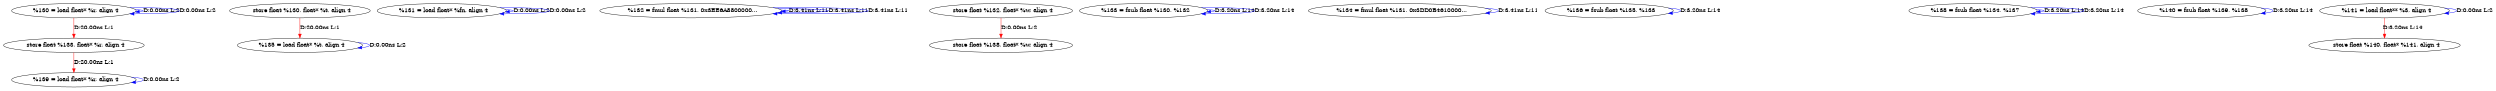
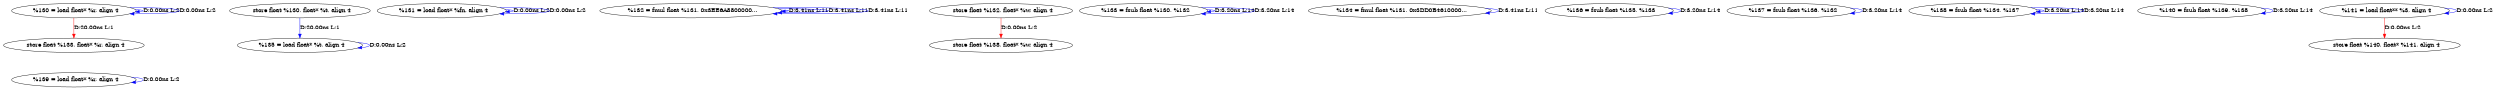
none -> (1791, 11)
(300, 26) -> (300, 26)
(2403, 28) -> (2403, 28)
(74, 61) -> none
